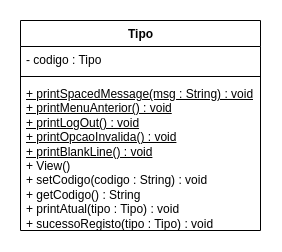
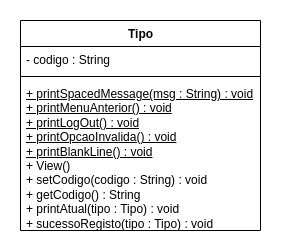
(67, 60) -> (74, 60)
